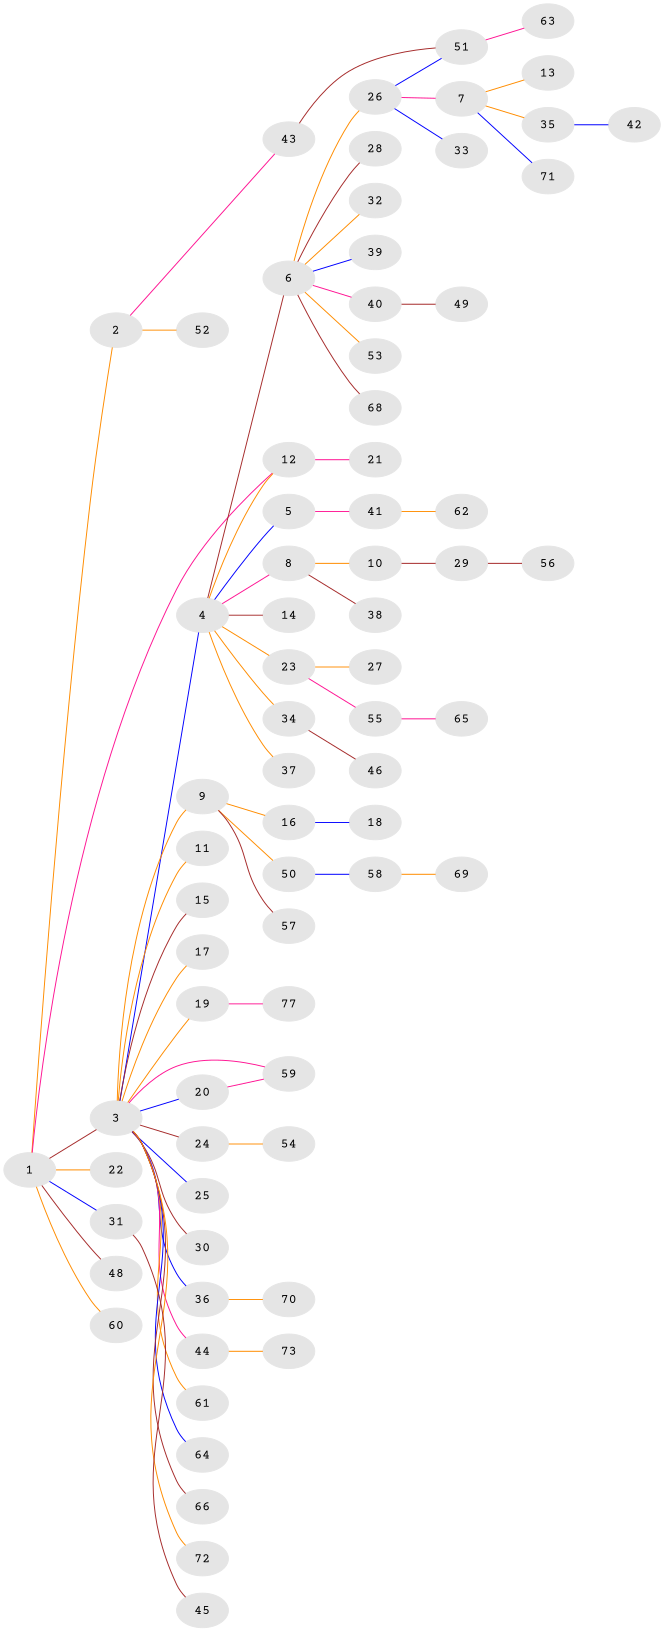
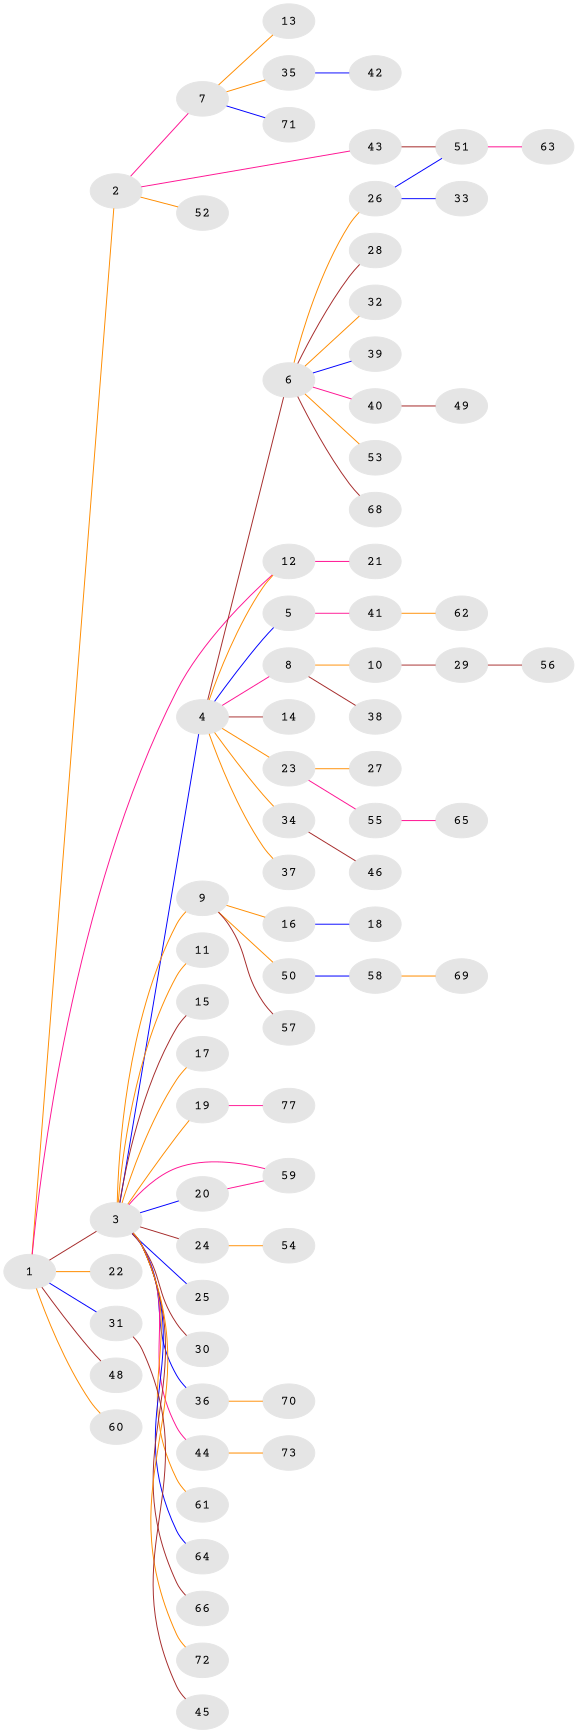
(419, 98) -> (159, 145)
